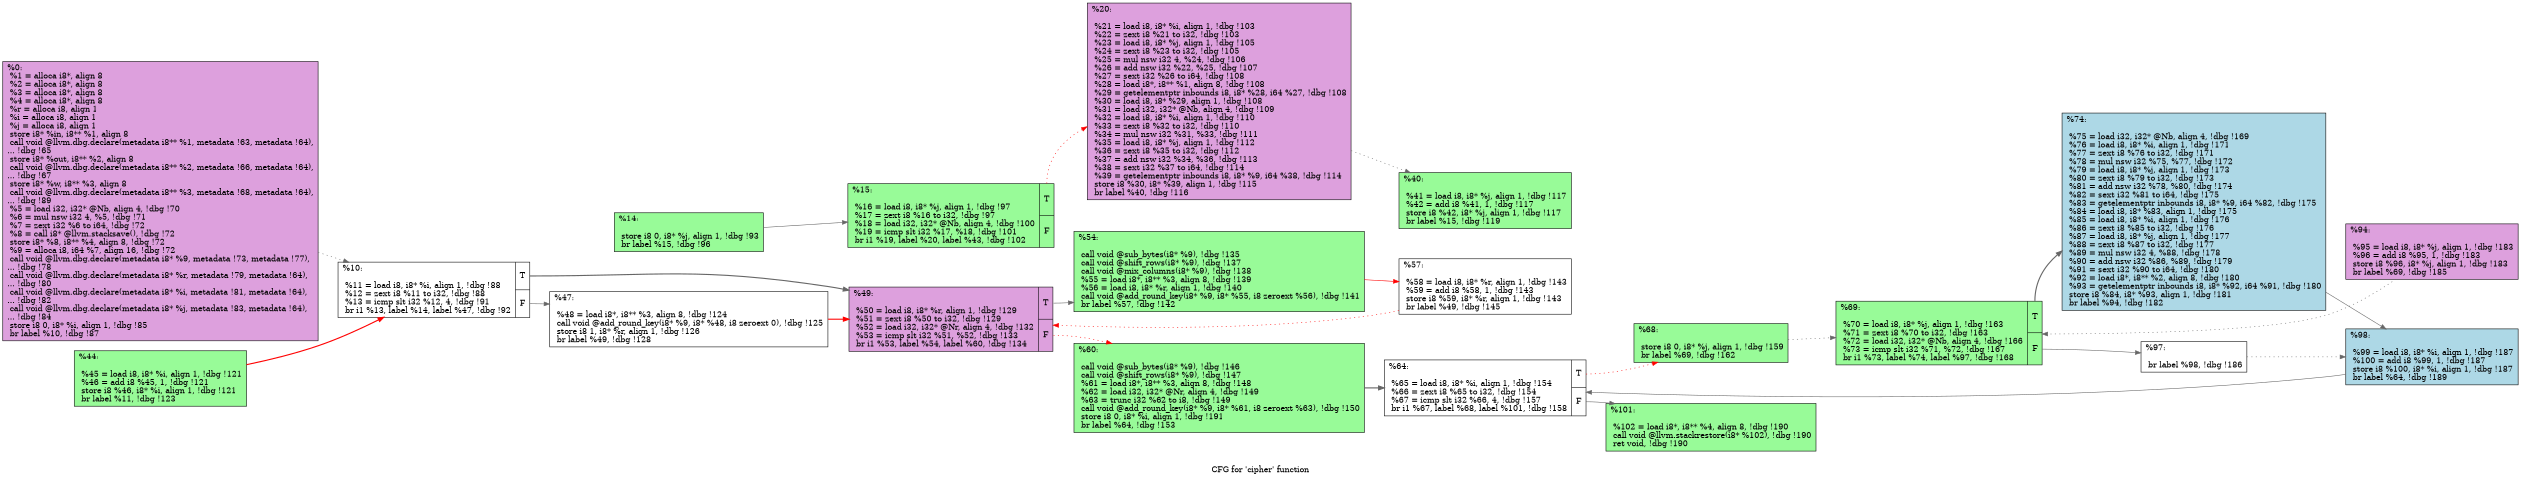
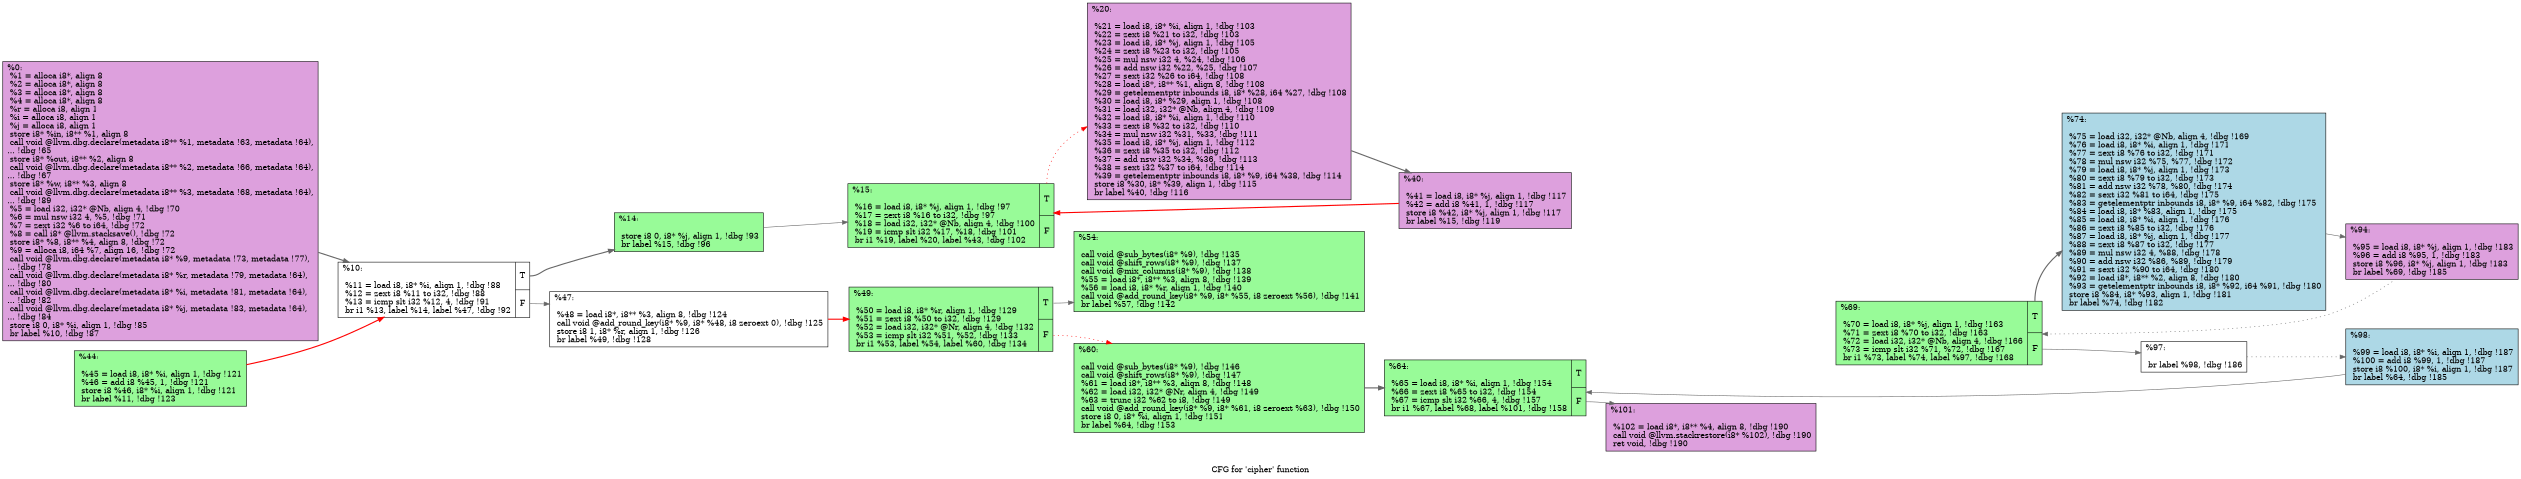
(1378, 161) -> (1378, 161)
(1485, 201) -> (1485, 201)
none -> (1229, 208)
(331, 256) -> (331, 256)
(687, 274) -> (569, 262)
(1485, 287) -> none
(2115, 303) -> (2115, 303)
(2354, 309) -> (2333, 235)
(951, 319) -> (951, 319)
(1711, 343) -> none
(2399, 378) -> (2399, 378)
(1485, 388) -> (1485, 388)
(1151, 417) -> (1151, 417)
(1711, 427) -> (1711, 427)
